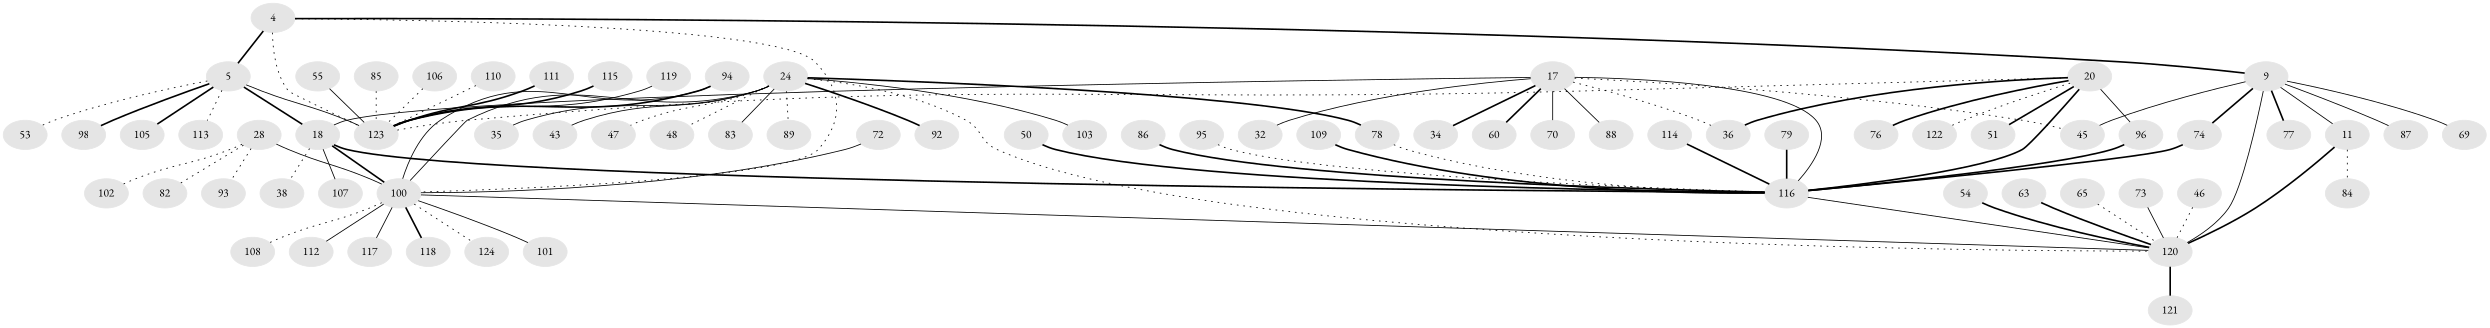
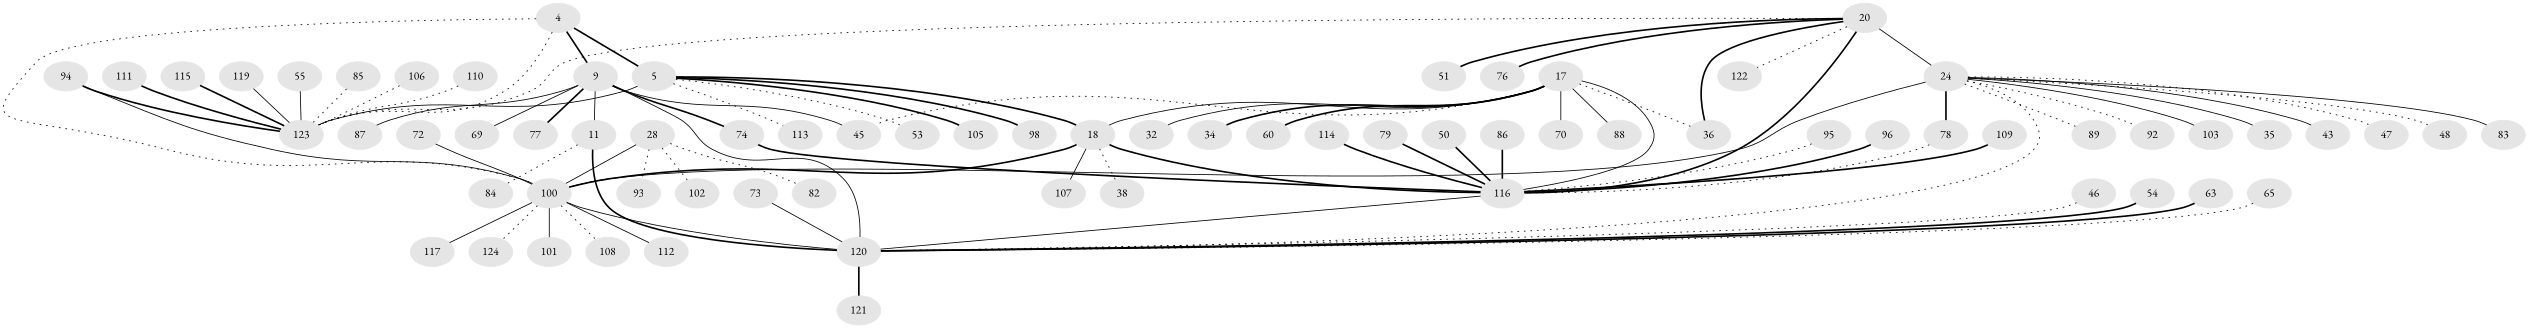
(863, 103) -> (2052, 99)
(2115, 106) -> (1905, 47)
(428, 252) -> none
